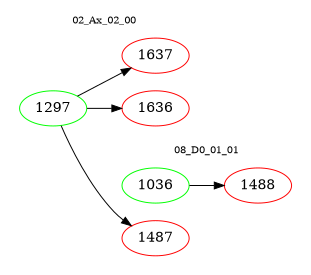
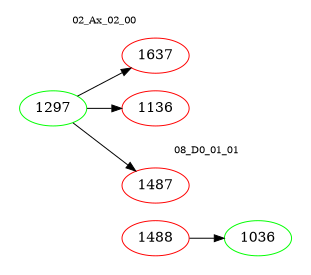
(156, 108) -> (156, 108)
(202, 186) -> (202, 238)
